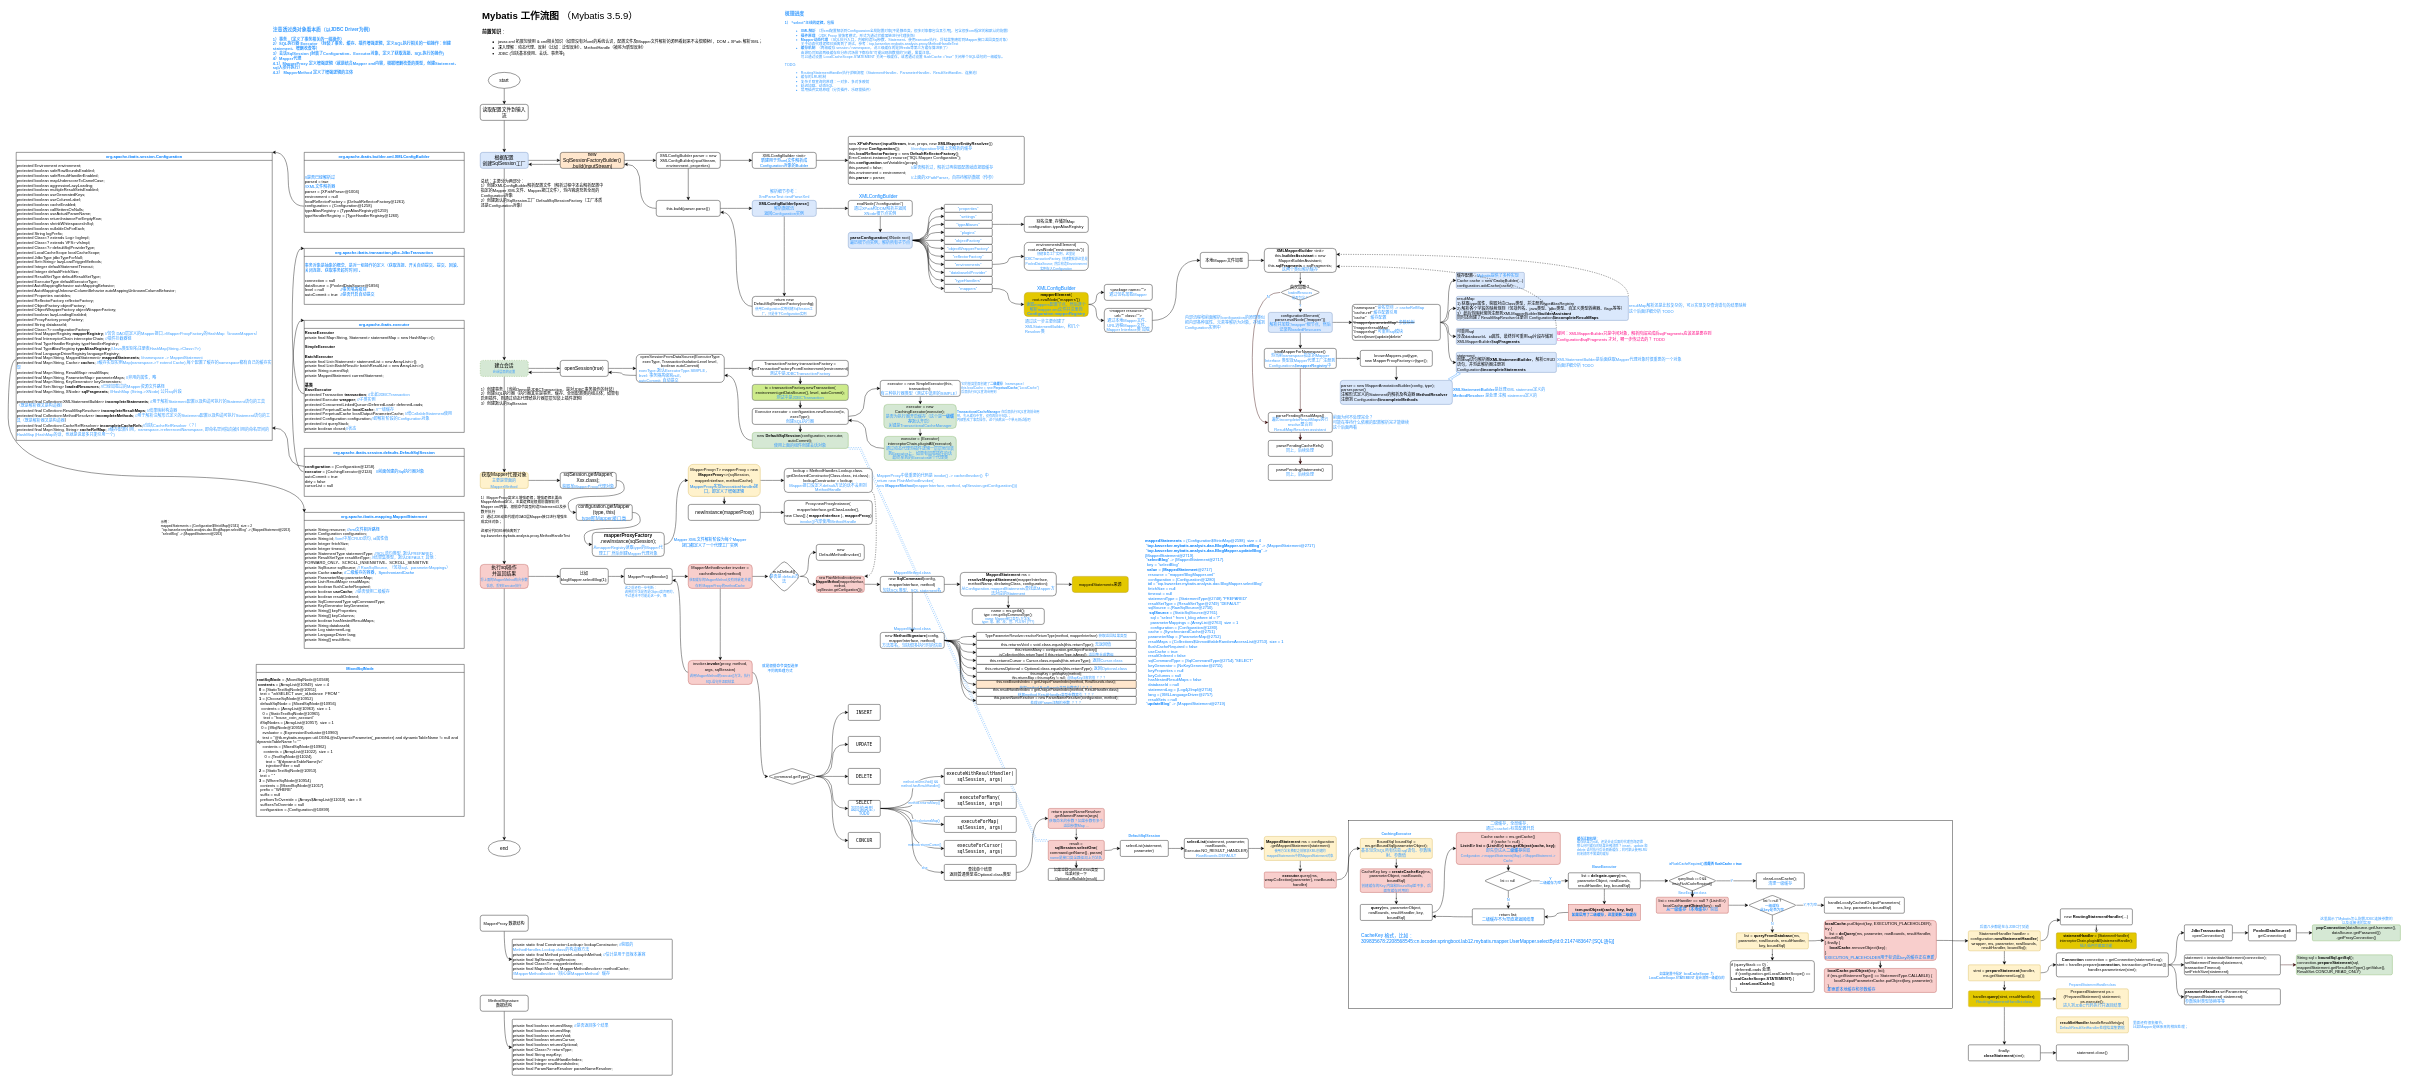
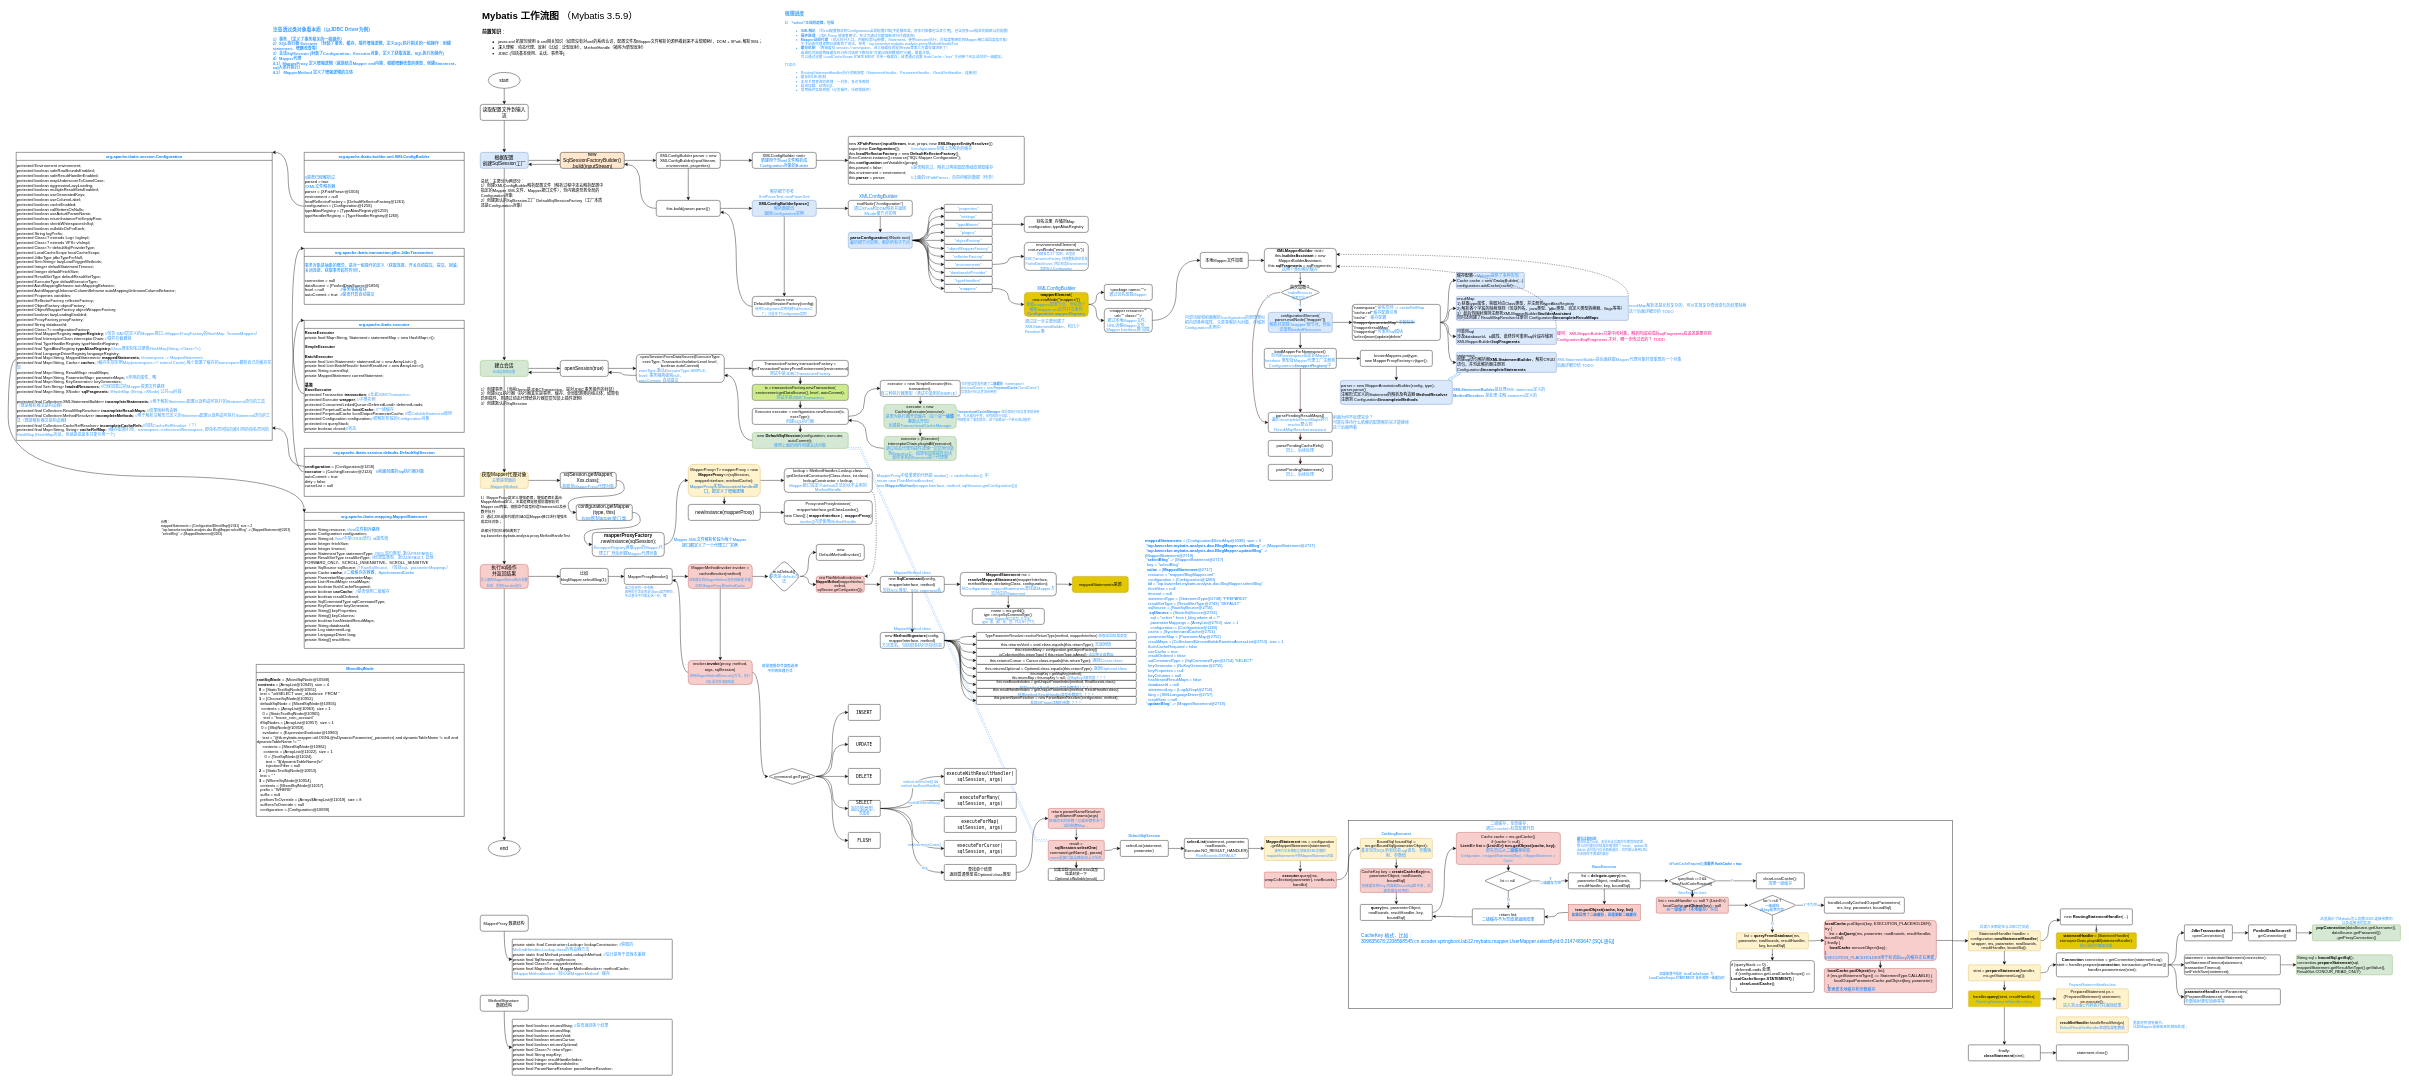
(504, 368) -> (504, 368)
(1056, 684) -> (1056, 684)
(941, 824) -> none
(864, 840) -> (864, 840)
